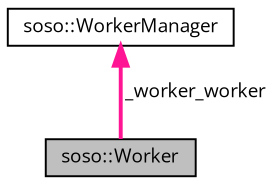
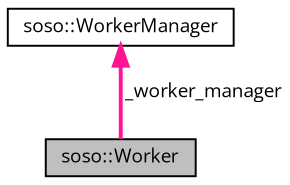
(194, 92) -> (202, 92)
